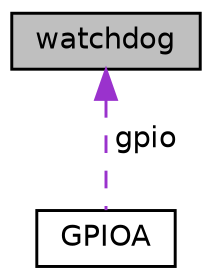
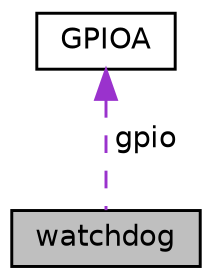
(106, 155) -> (106, 155)
